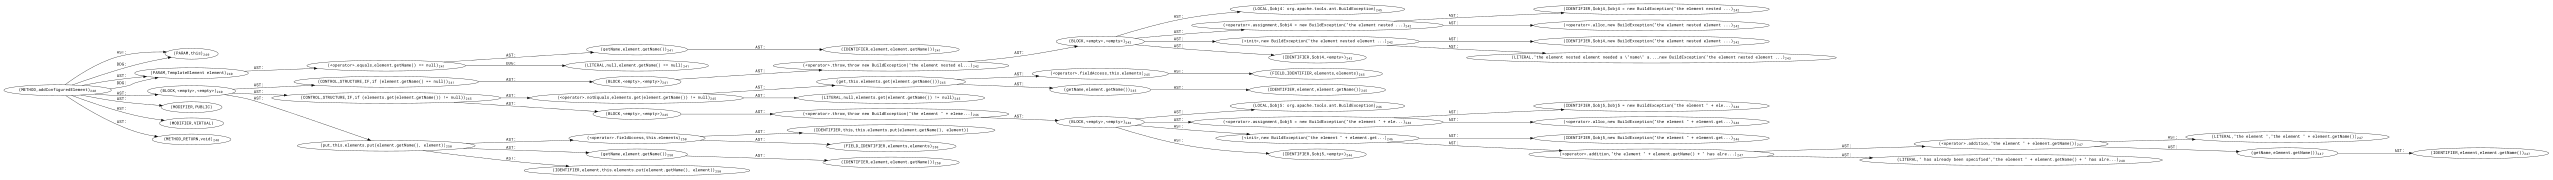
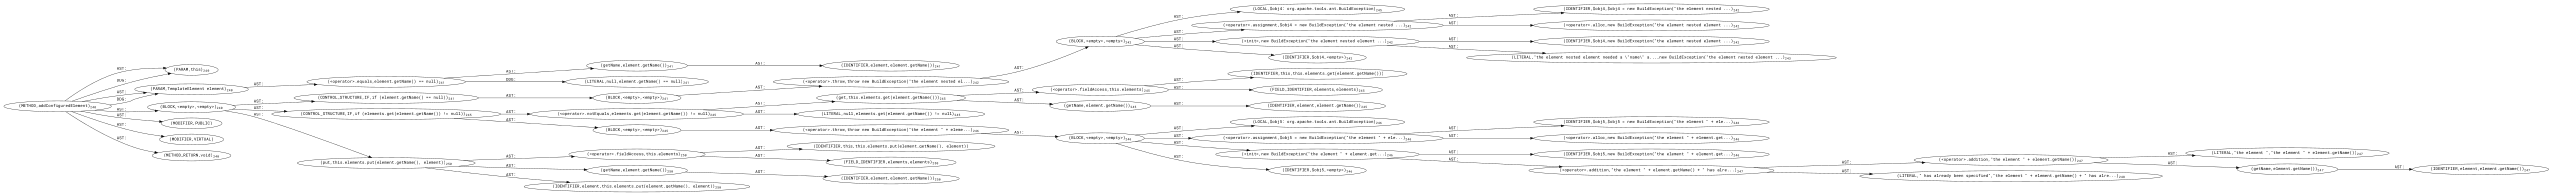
none -> (1317, 74)
